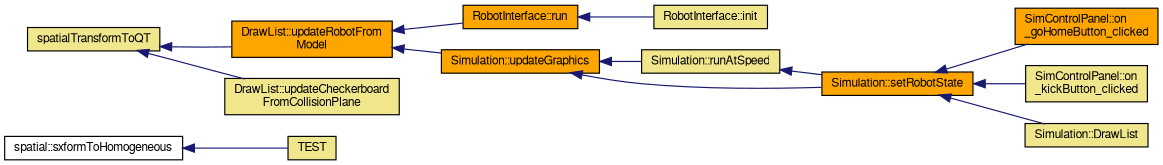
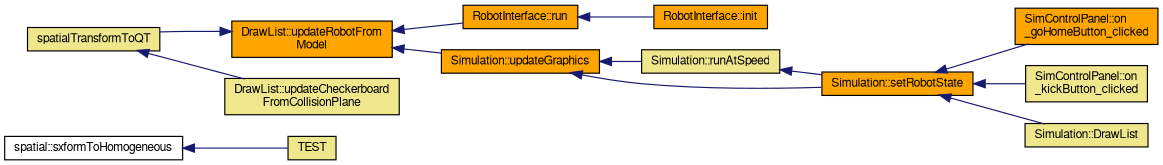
(711, 17) -> (711, 17)
(202, 47) -> (190, 31)
